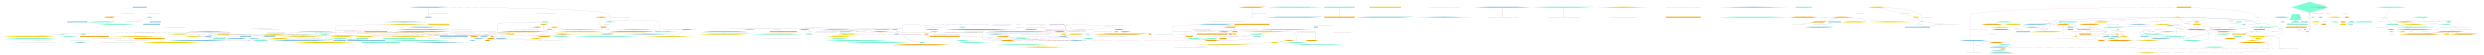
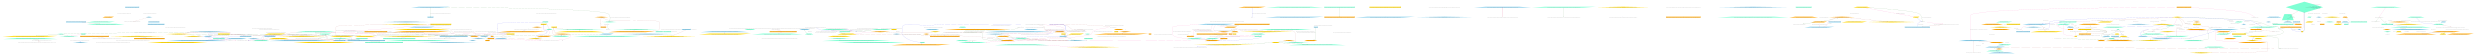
(2064, 24) -> (2064, 24)
none -> (2298, 24)
